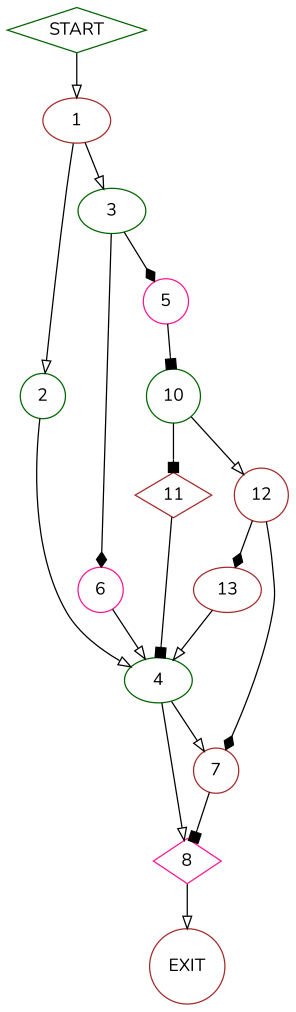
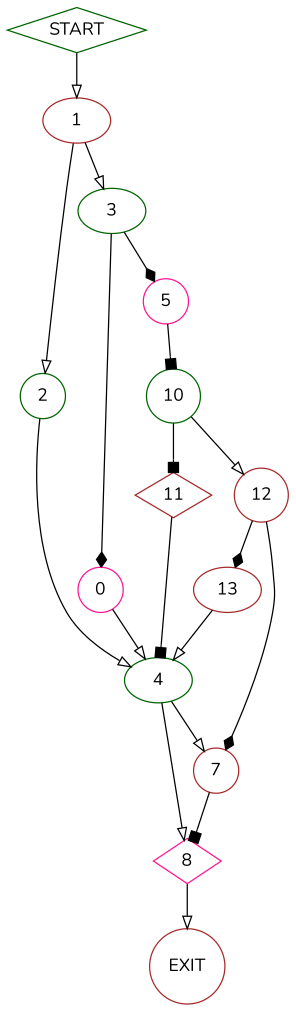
(101, 590) -> (101, 590)
